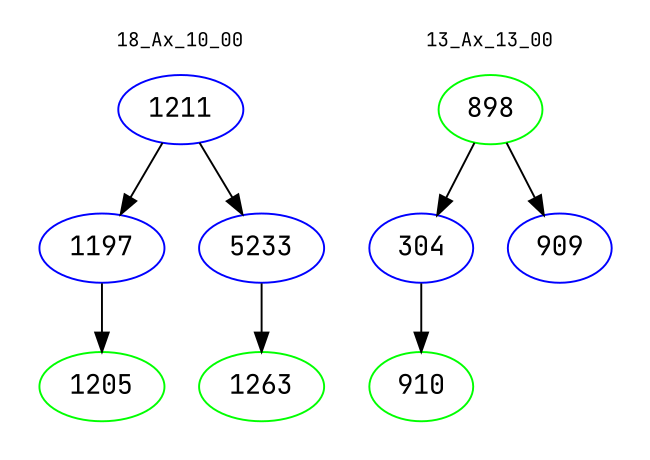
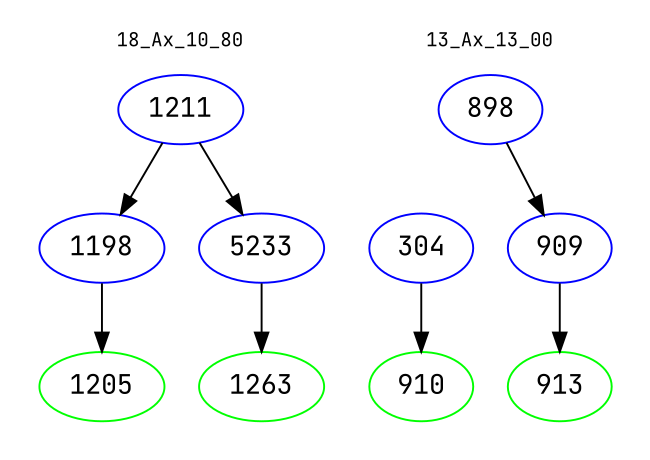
(181, 41) -> (181, 41)
(491, 110) -> (491, 110)
(460, 170) -> none
(102, 248) -> (102, 248)
none -> (560, 387)
